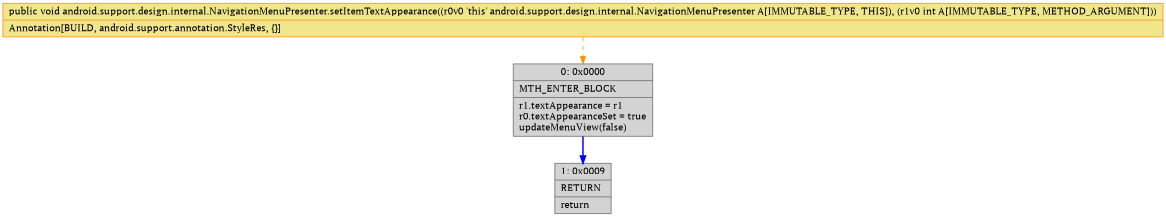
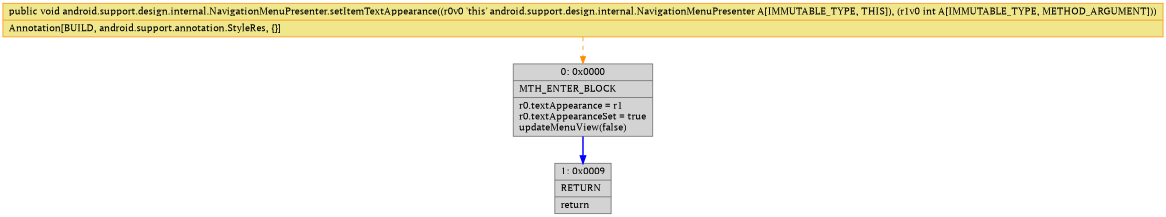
(571, 106) -> (571, 106)
